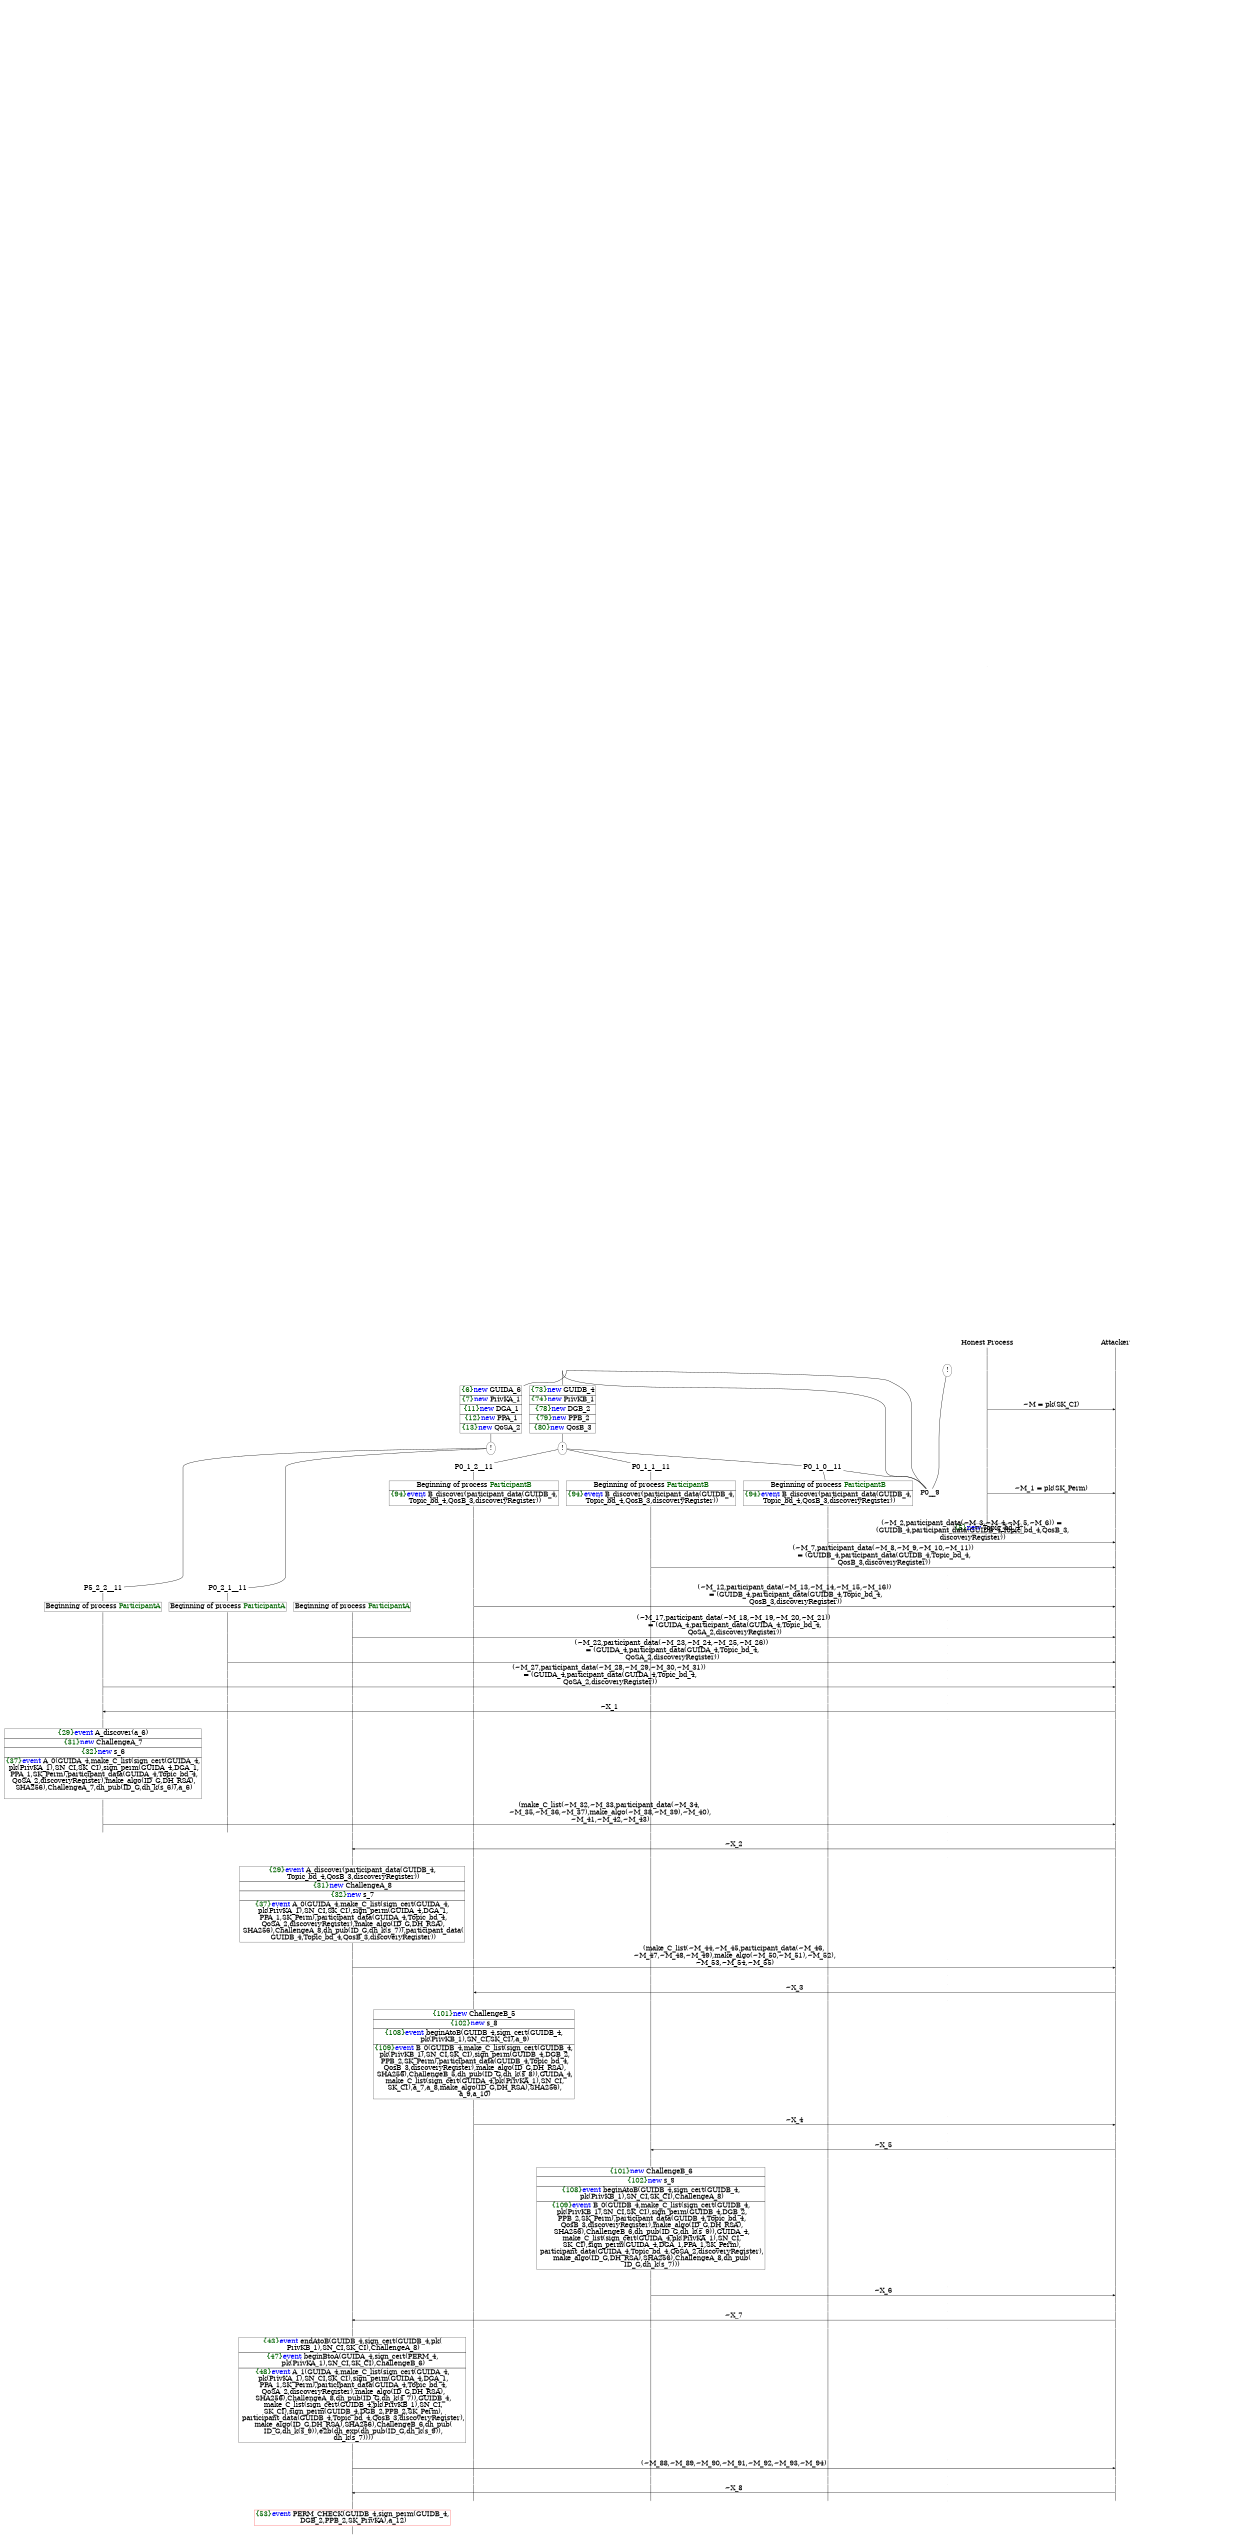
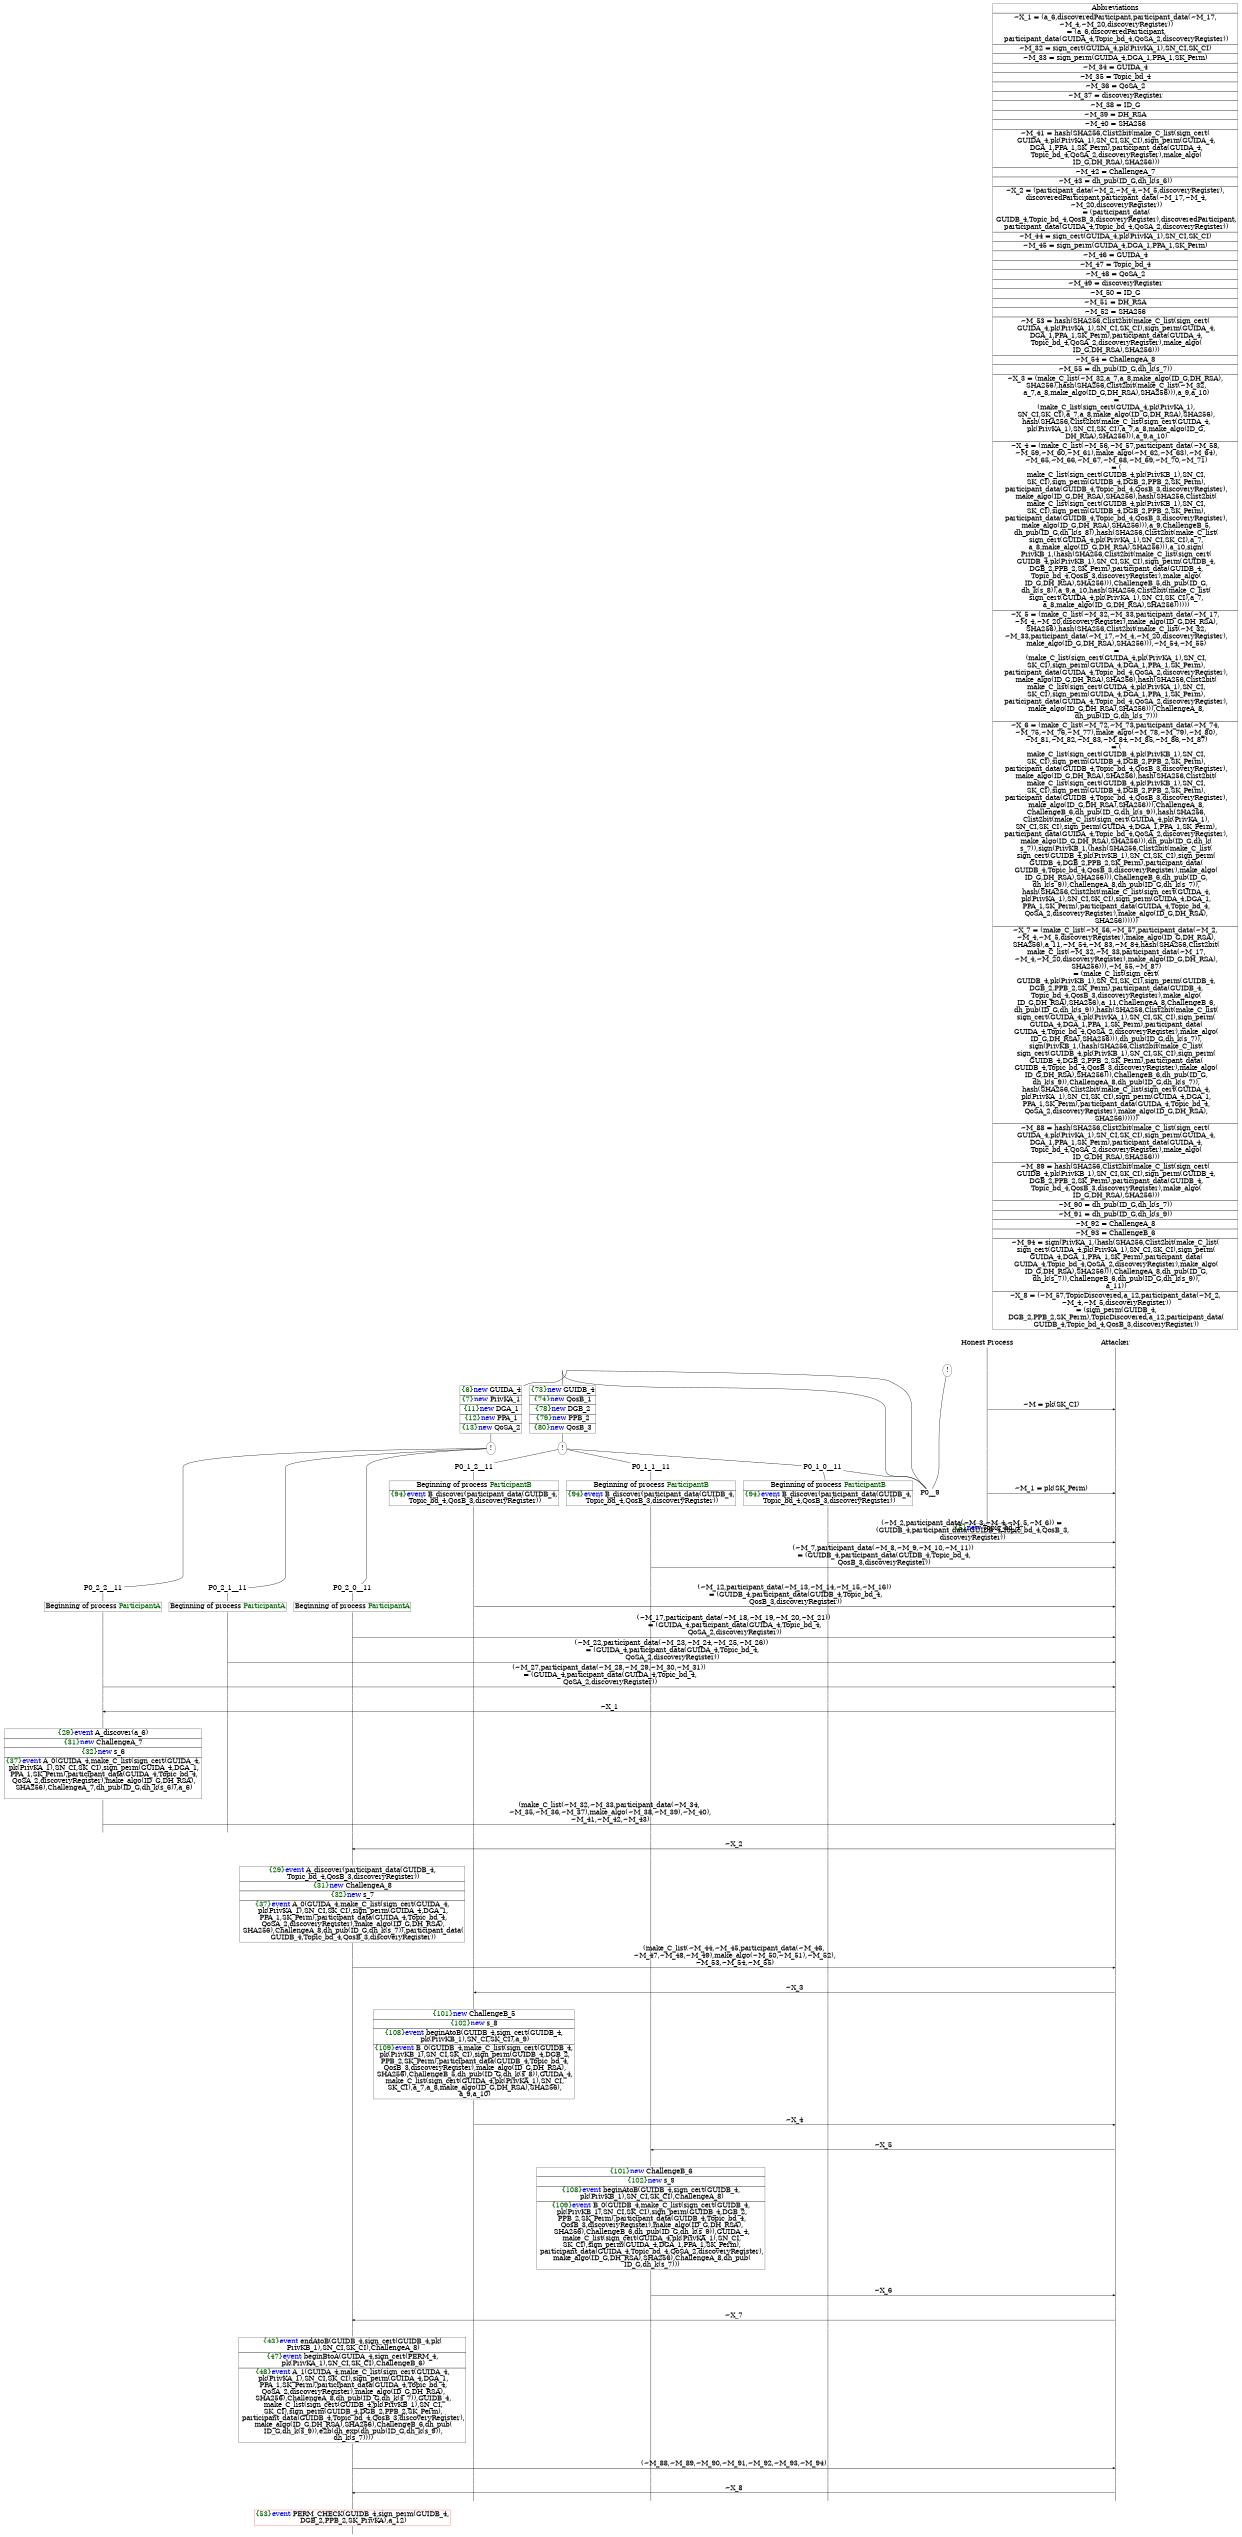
none -> (1115, 667)
(505, 1390) -> (505, 1390)
(579, 1400) -> (579, 1400)
(103, 1588) -> (103, 1588)
none -> (352, 1588)
